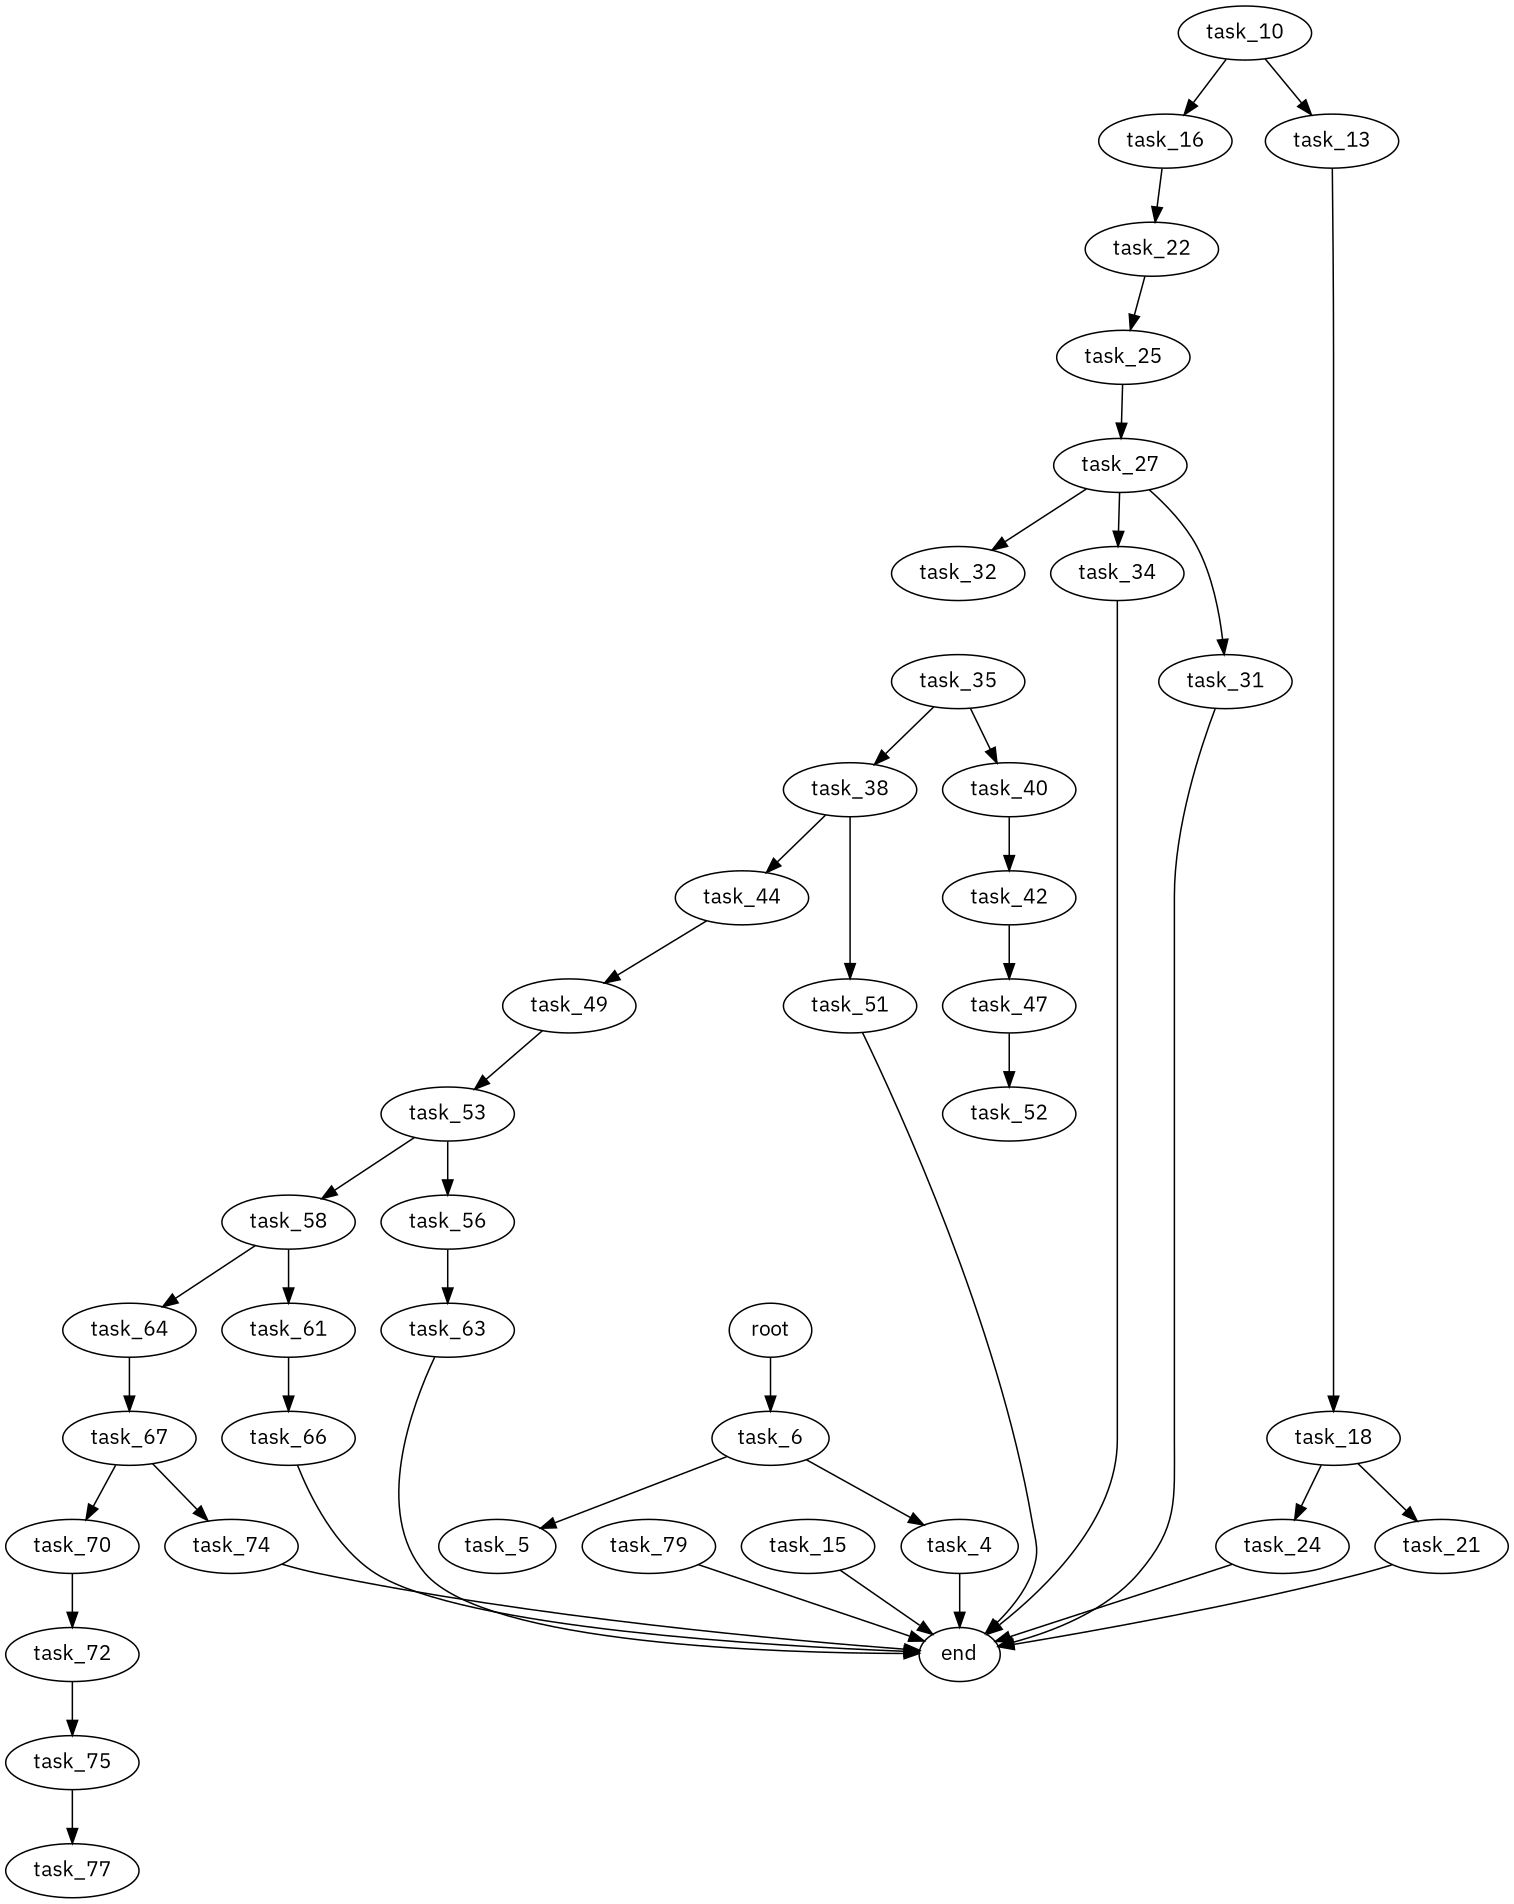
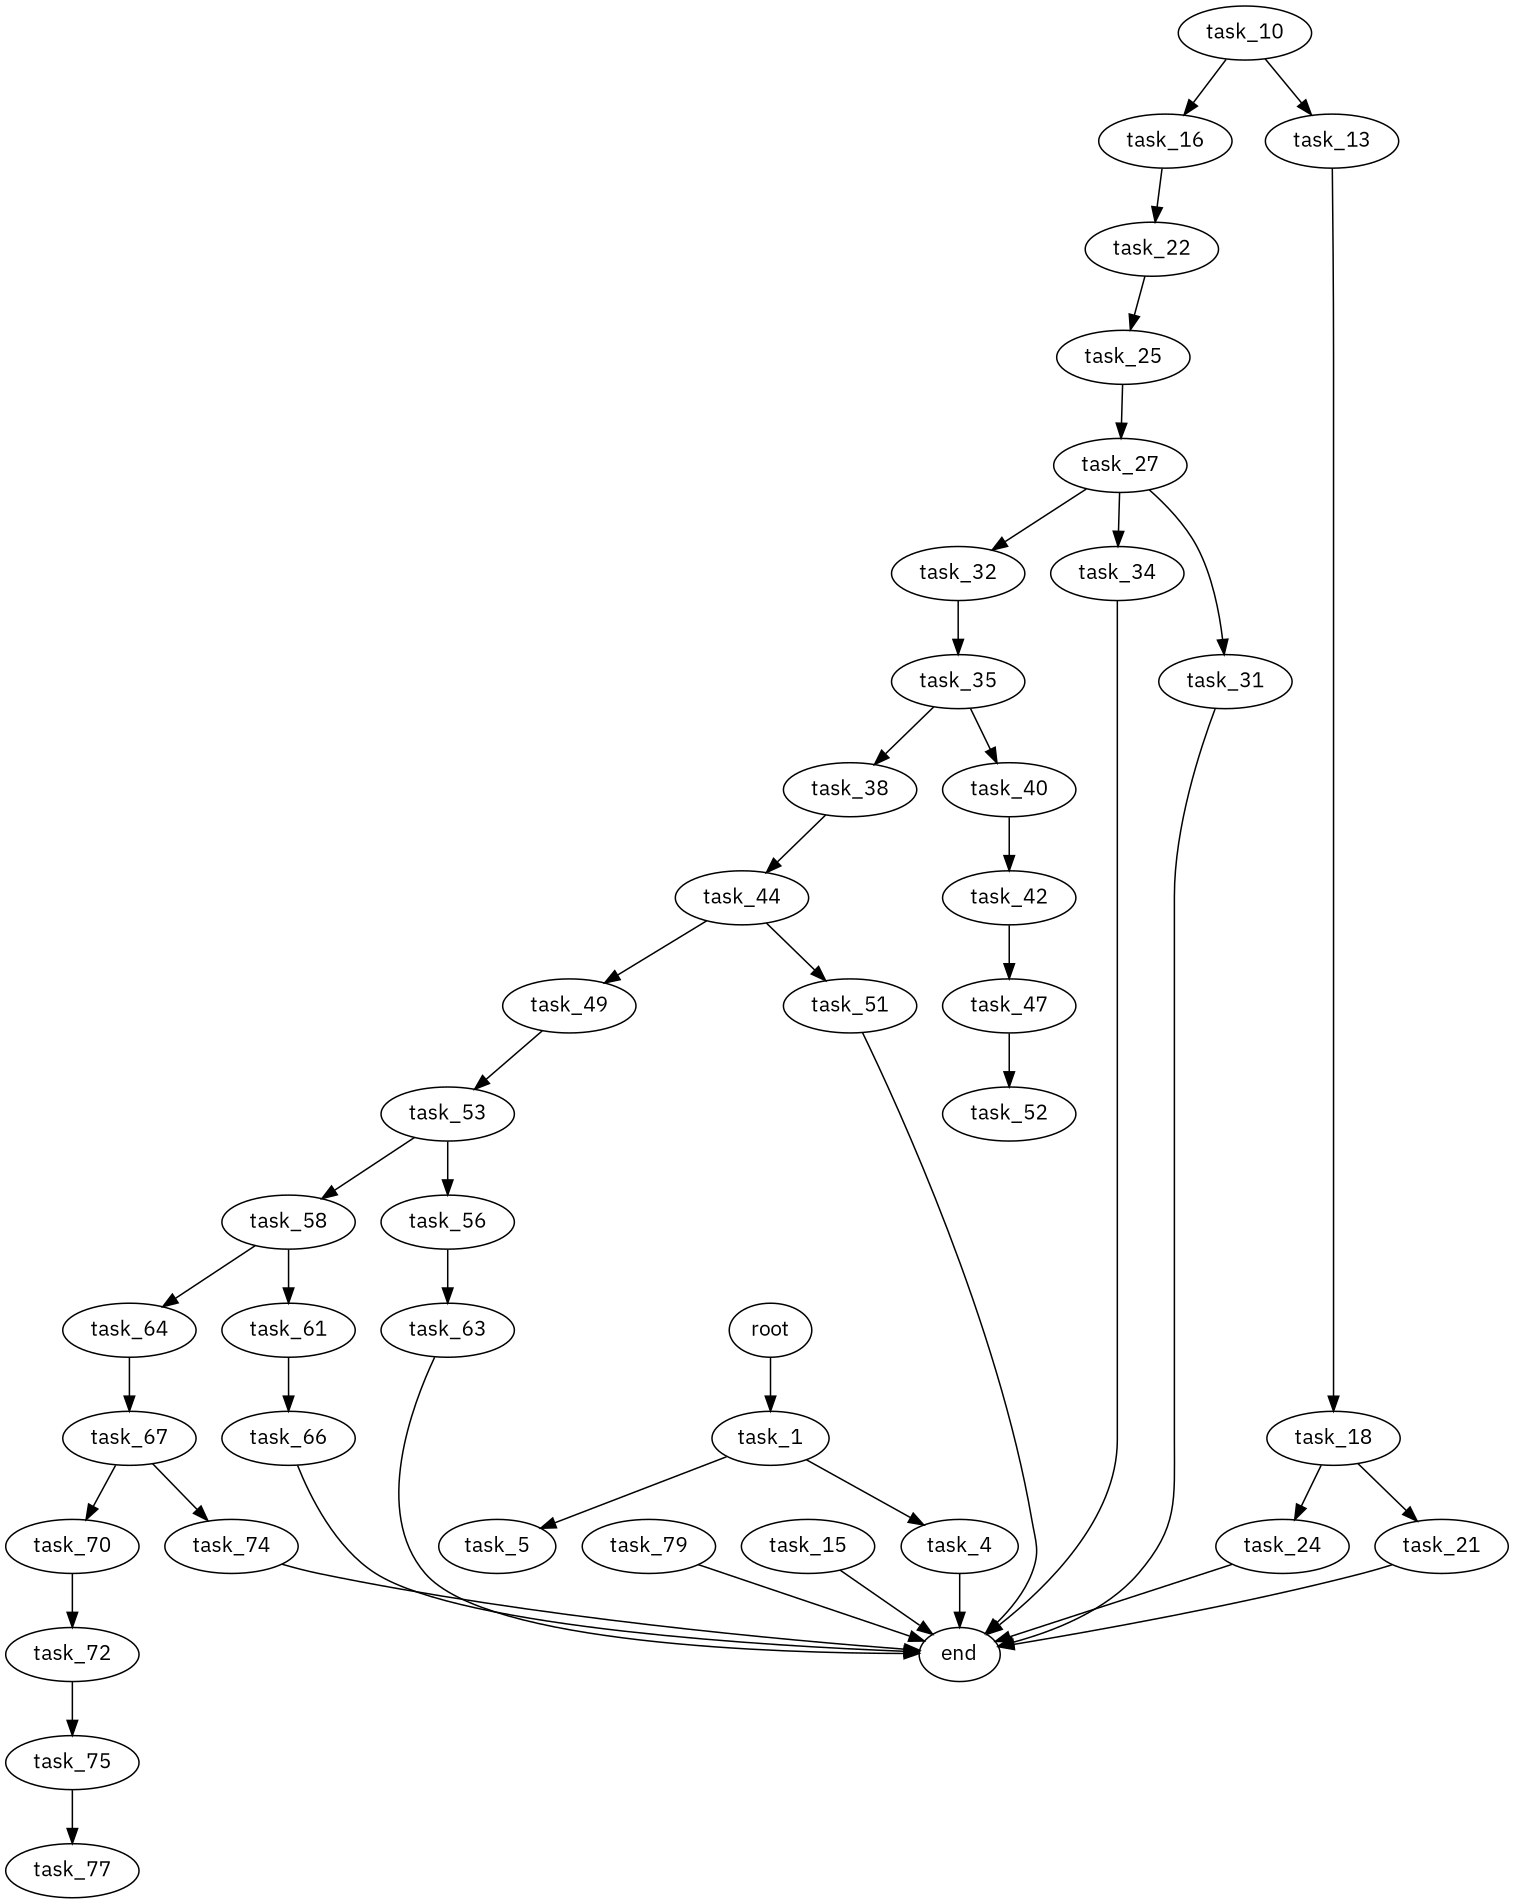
none -> (958, 620)
(850, 890) -> (791, 947)
(771, 1438) -> (771, 1438)
